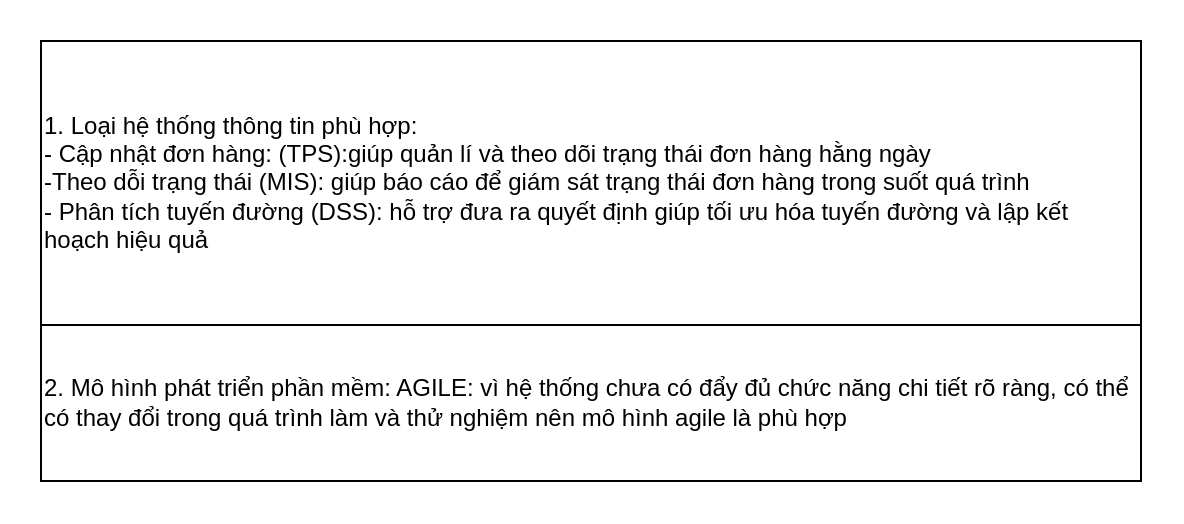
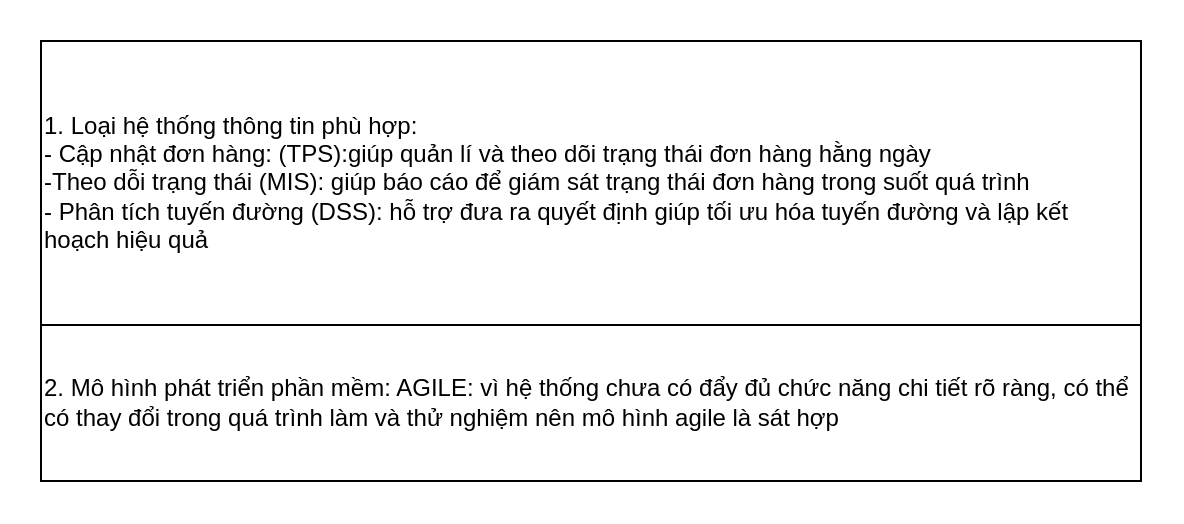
(593, 403) -> (593, 403)
